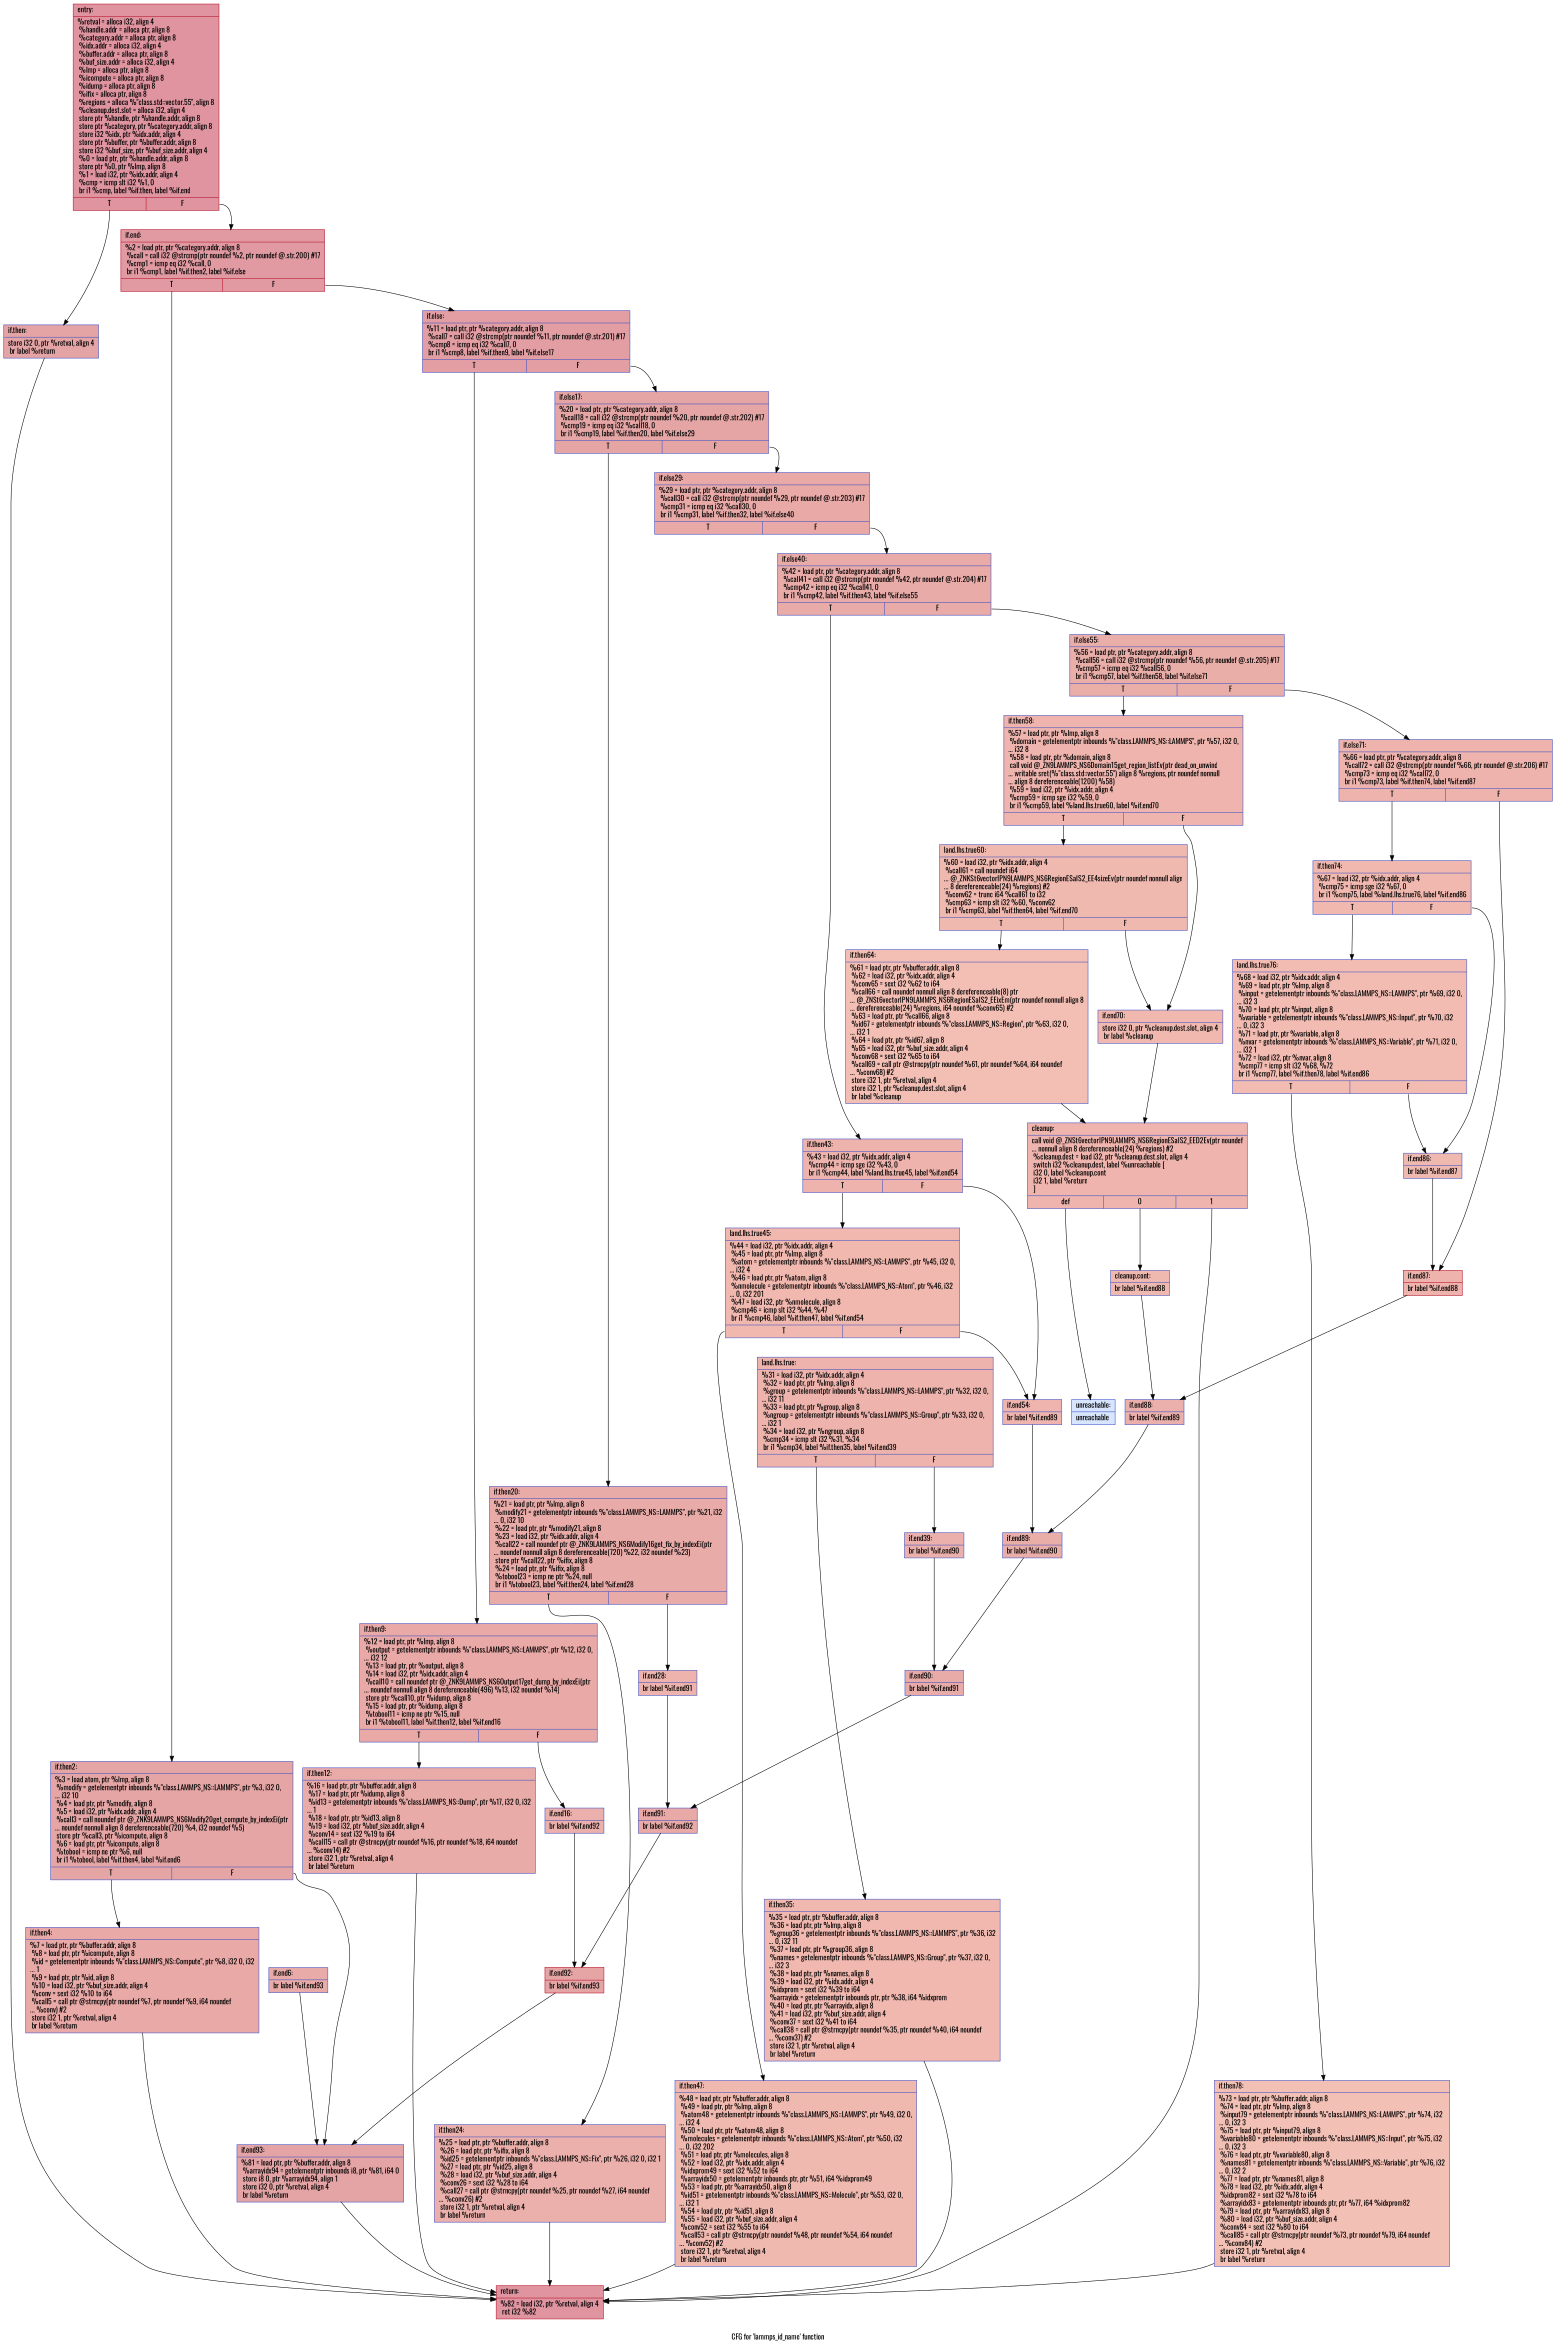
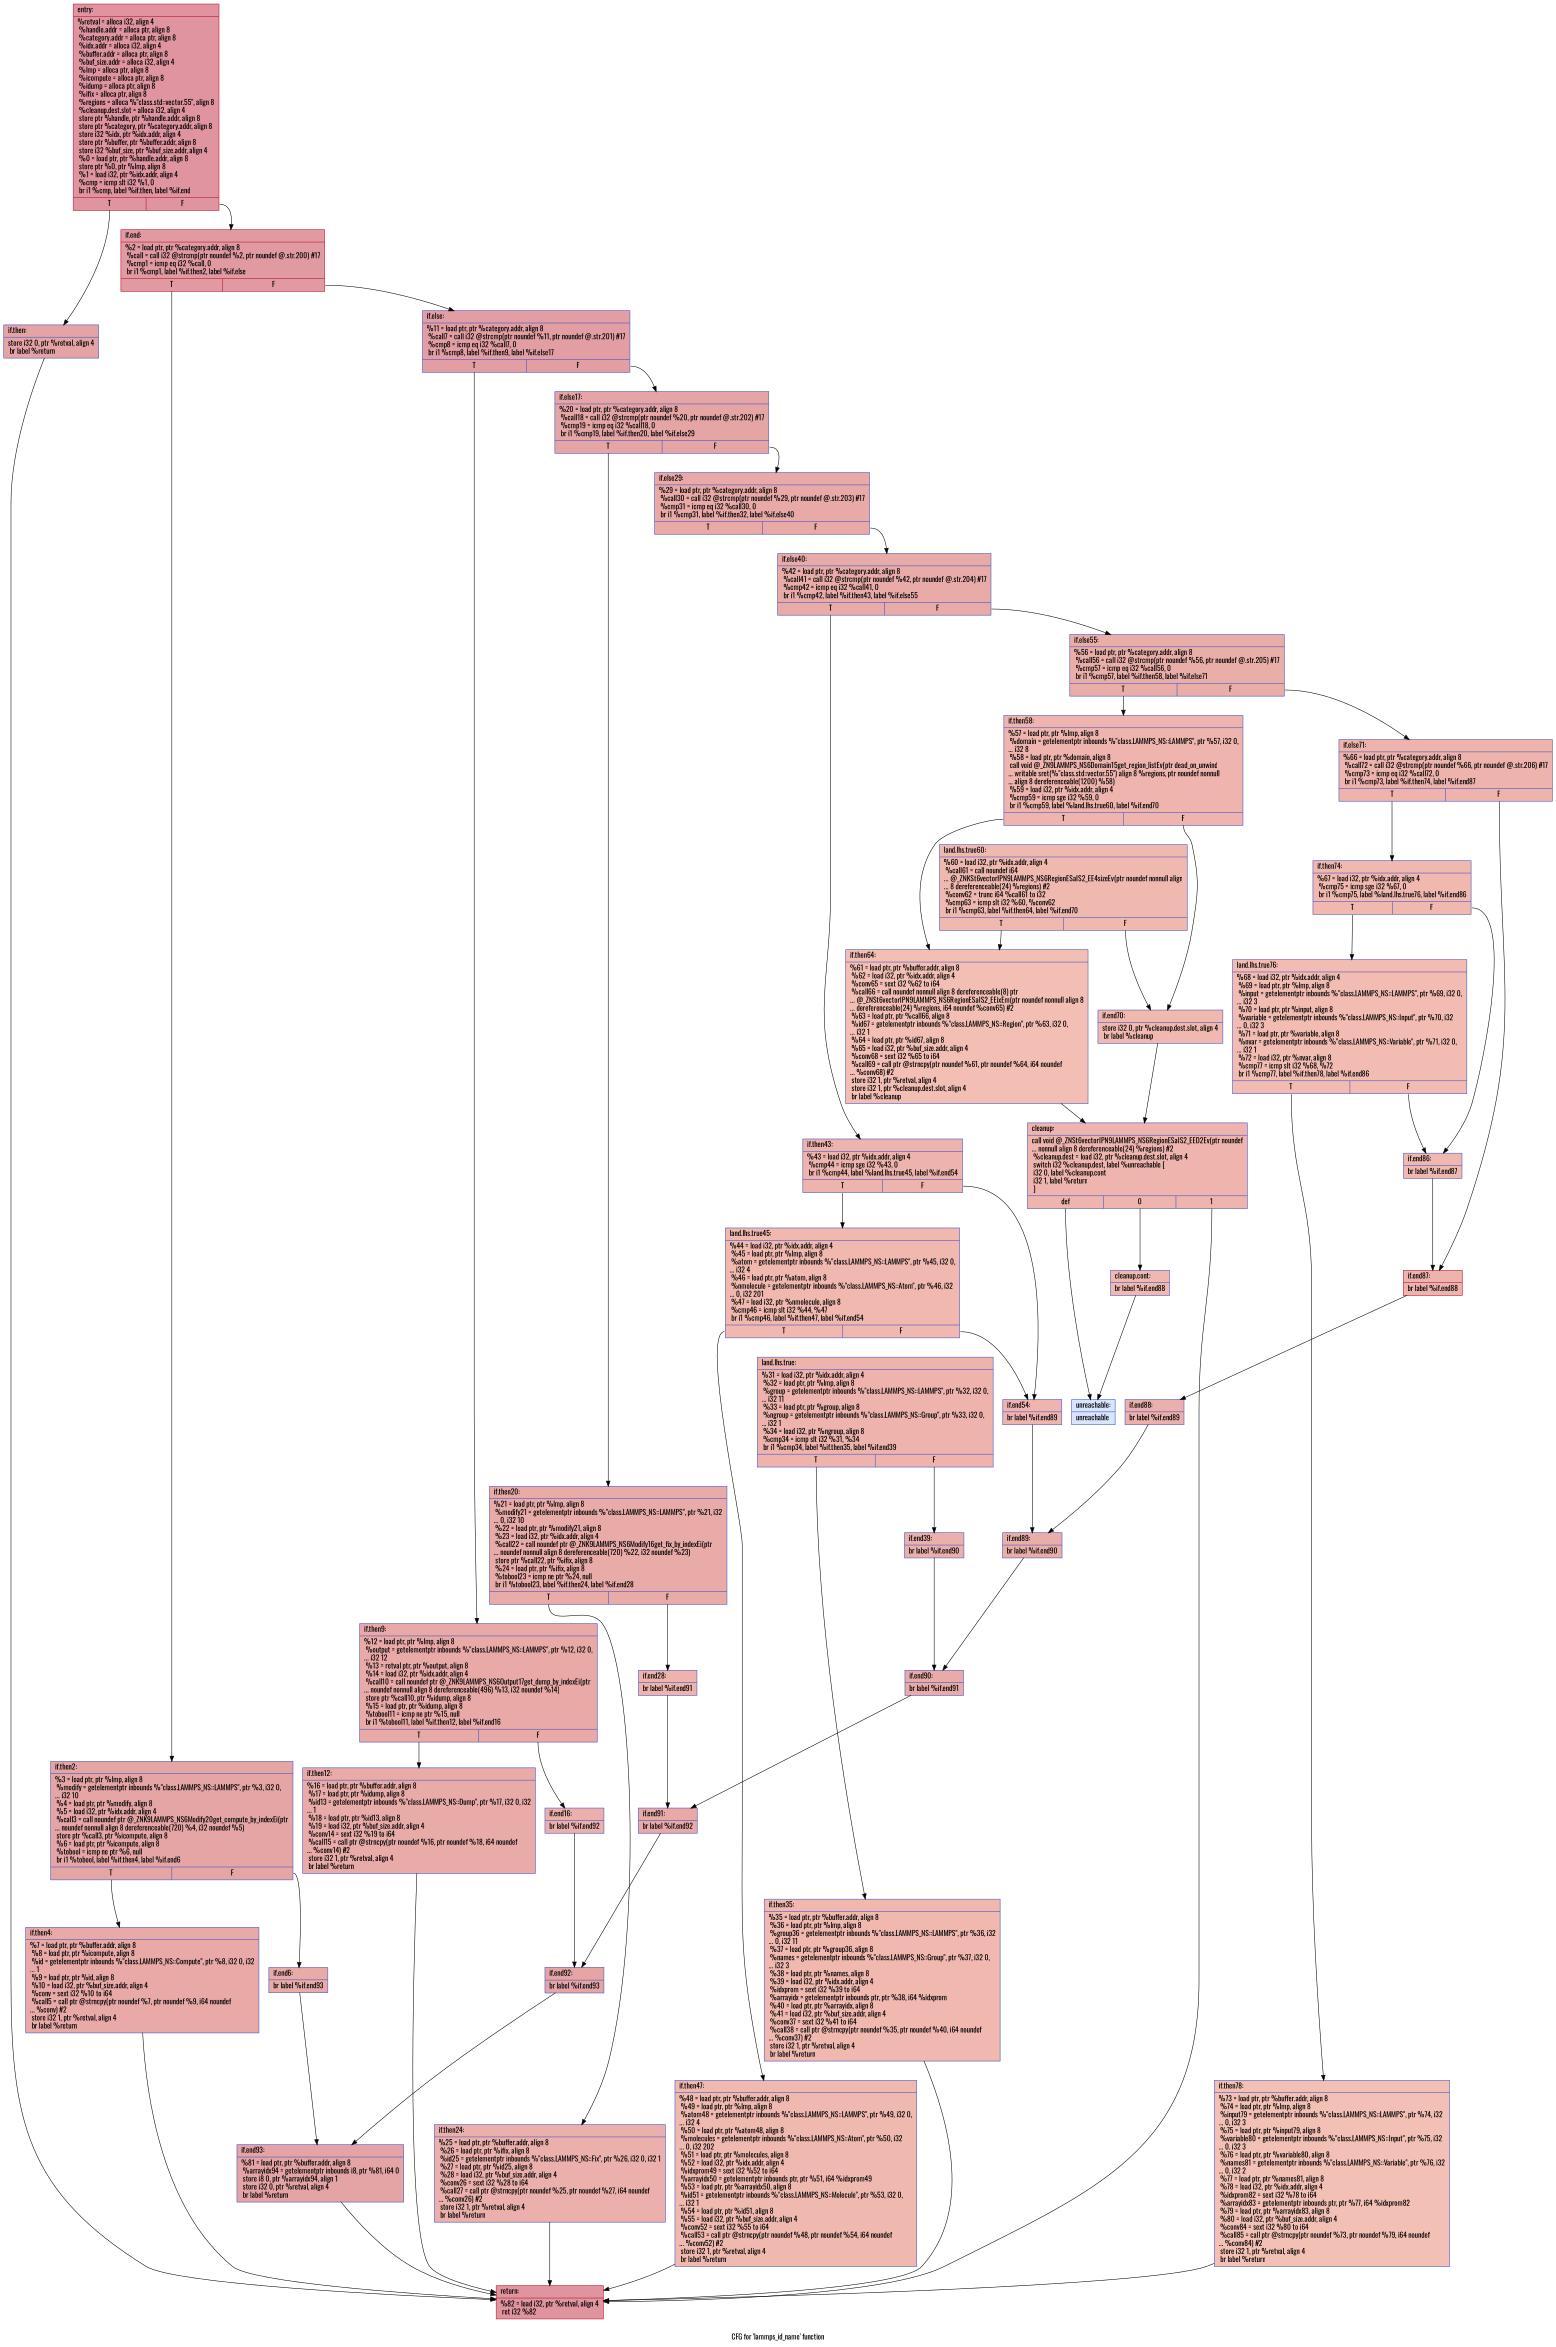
(1063, 832) -> (928, 857)
(1147, 1345) -> (1118, 1345)
(414, 1666) -> (416, 1666)
(102, 1780) -> (99, 1780)
(574, 1980) -> (574, 1980)
(344, 1994) -> (300, 1917)
